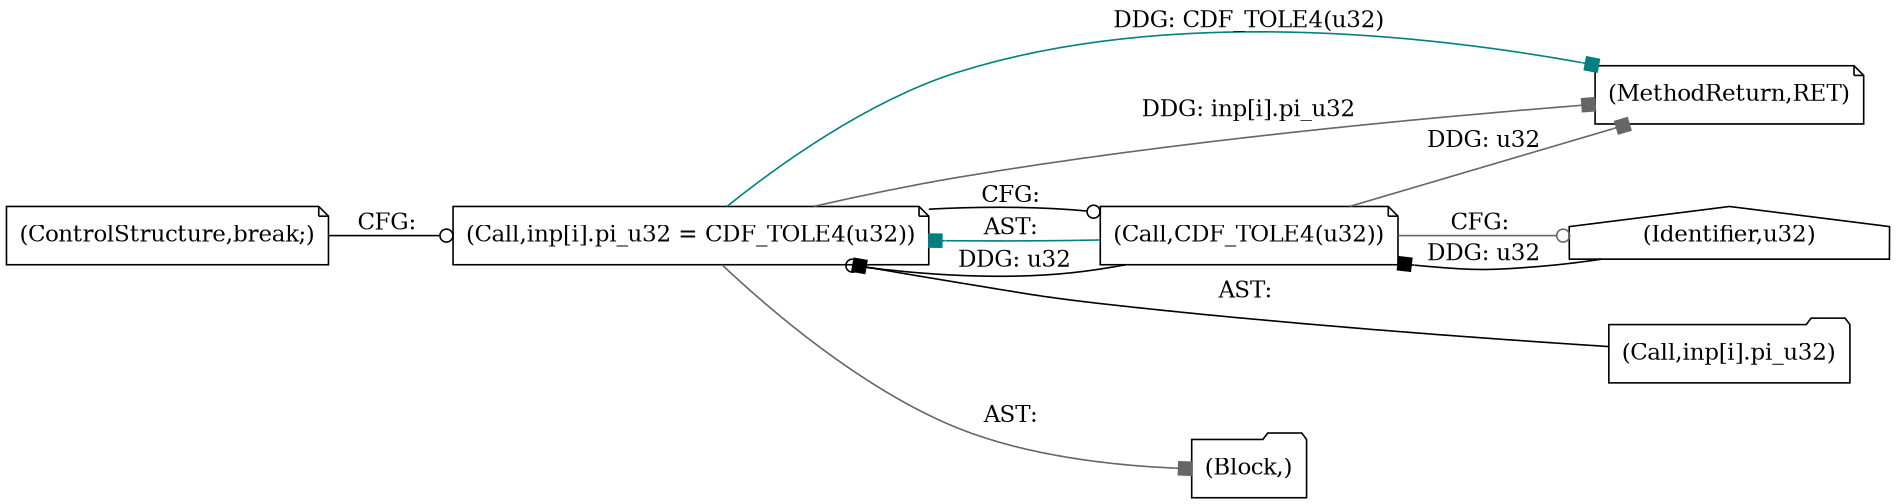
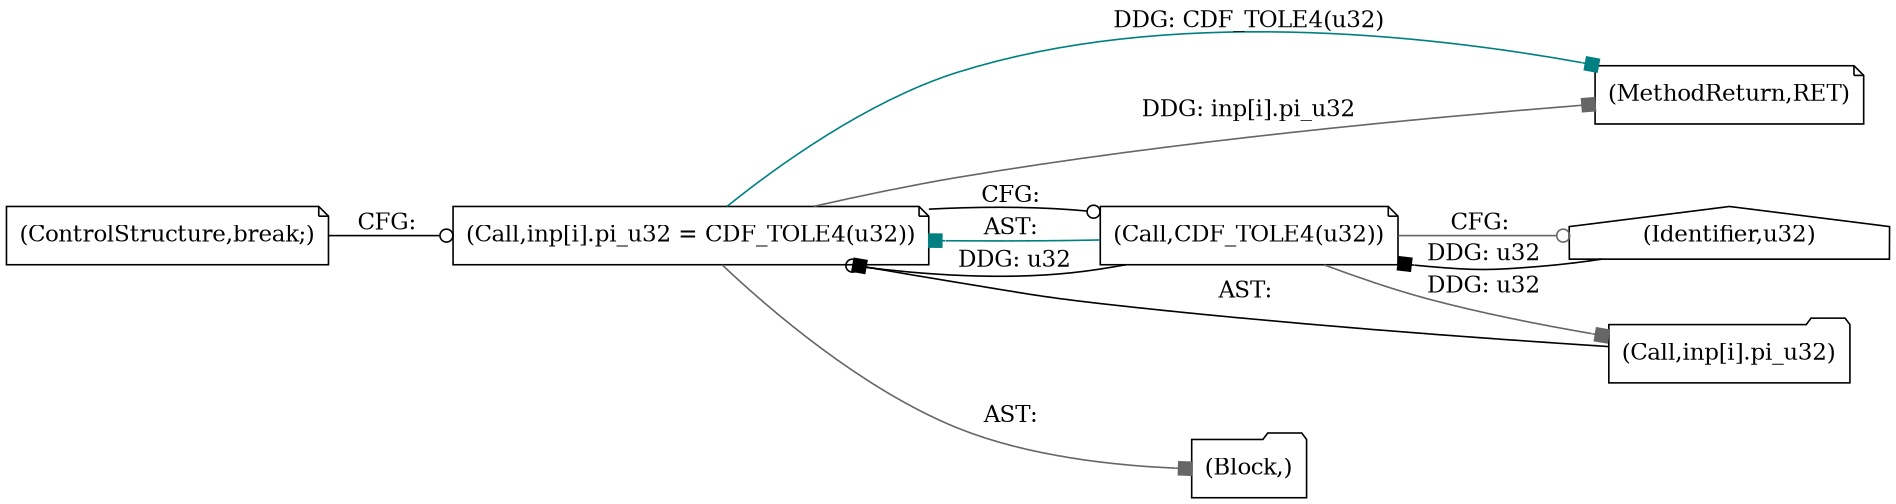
(1481, 168) -> (1456, 306)
